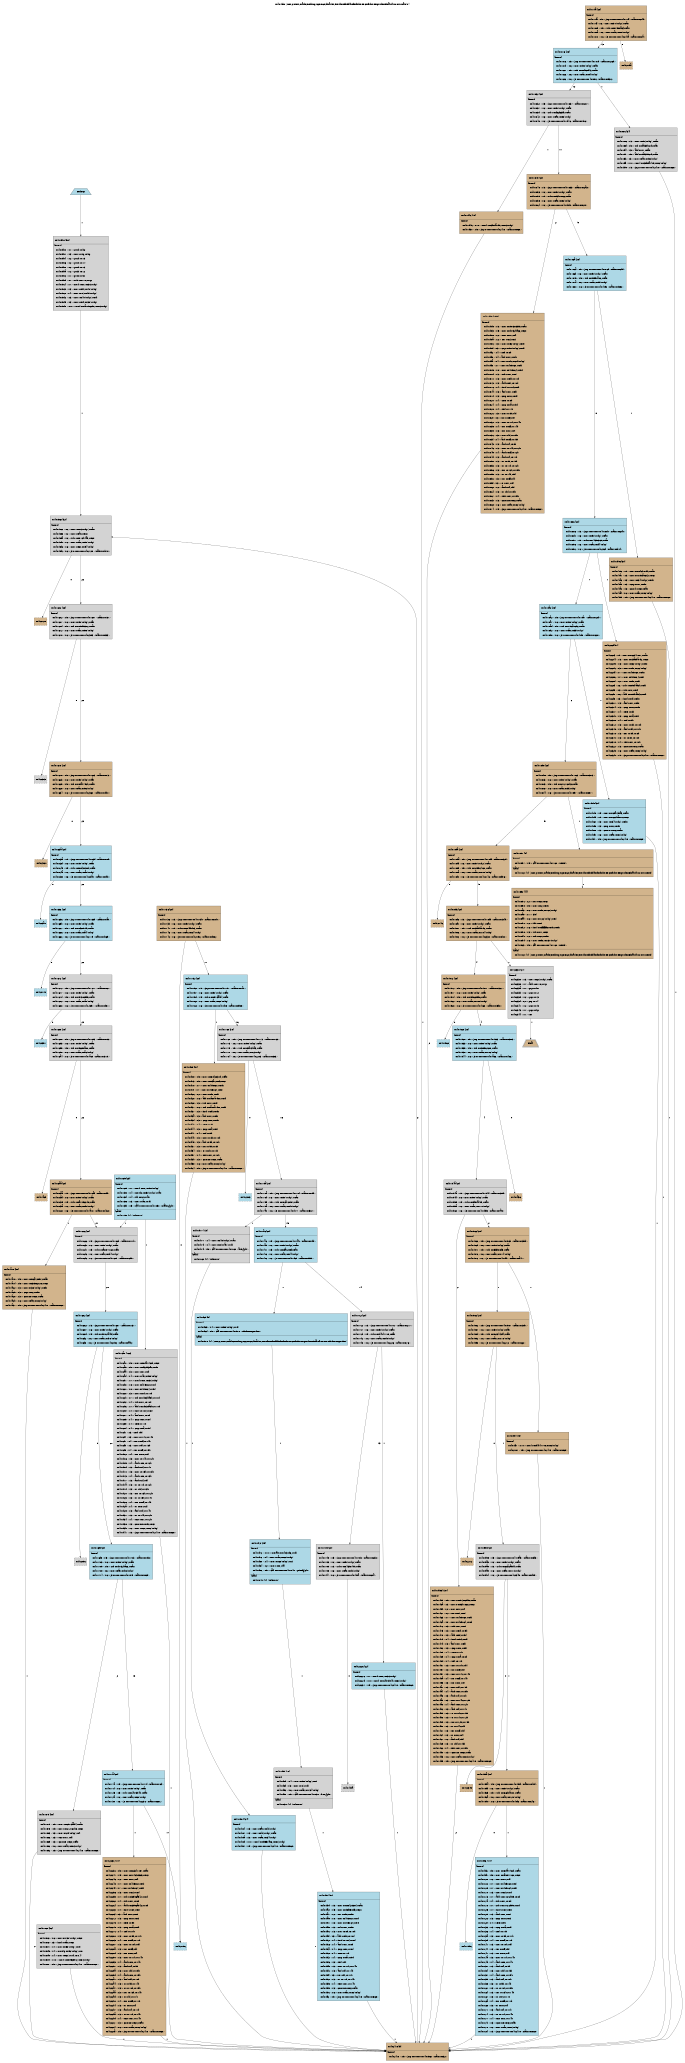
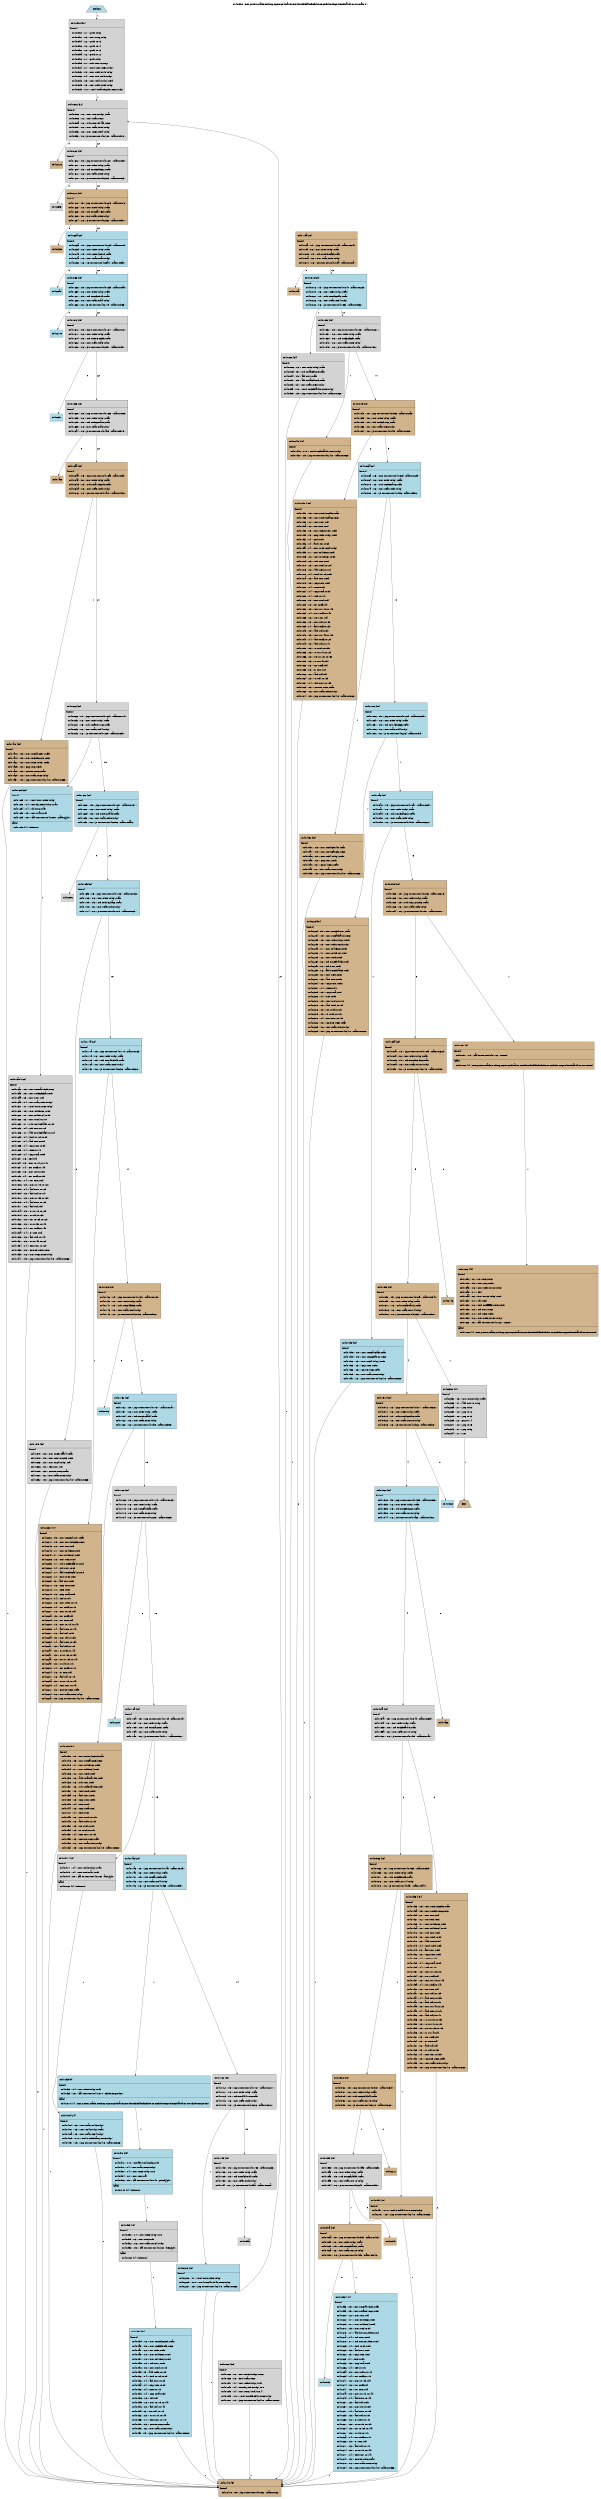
(531, 1043) -> (464, 1504)
(124, 1223) -> (82, 762)
(171, 1871) -> (120, 1178)
